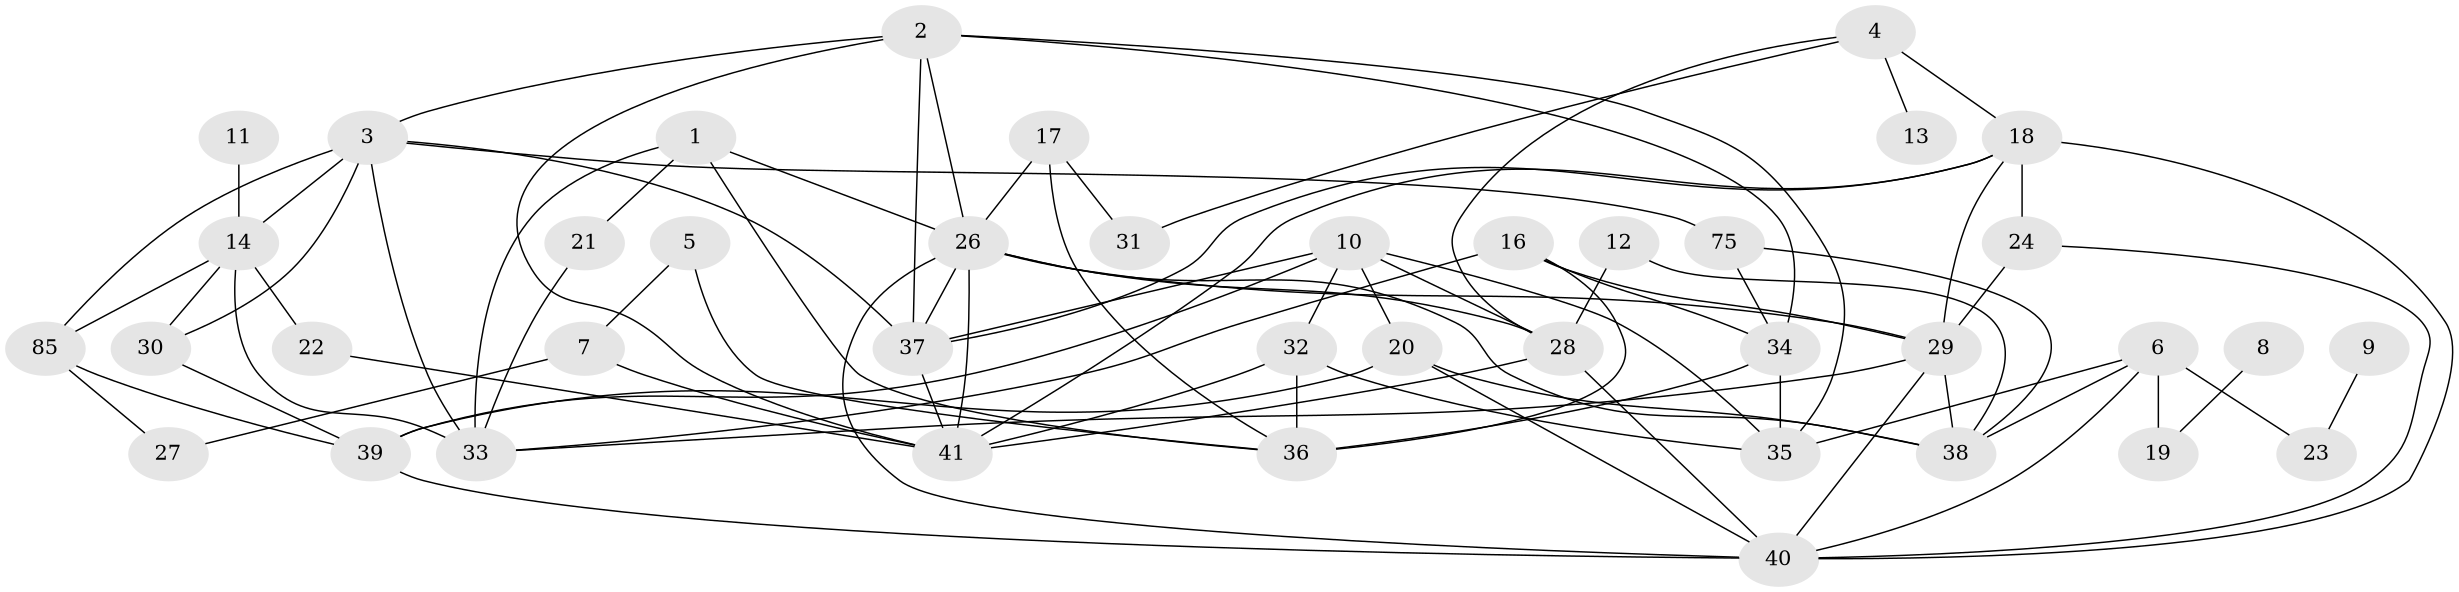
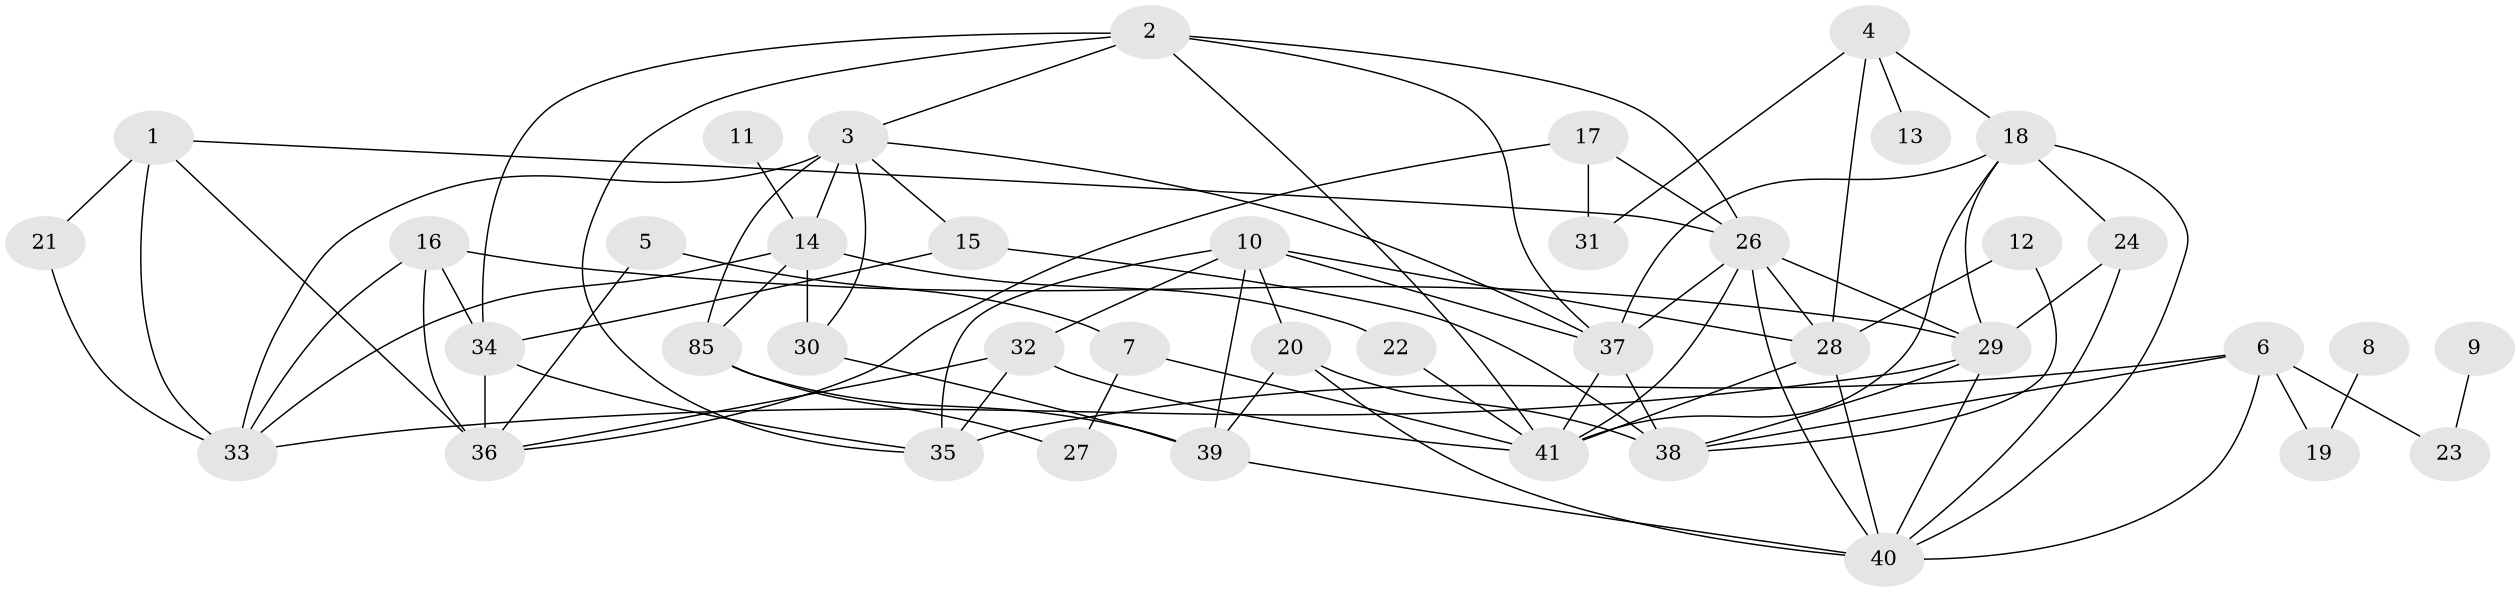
(1725, 243) -> (969, 243)
(1470, 332) -> (1641, 402)
